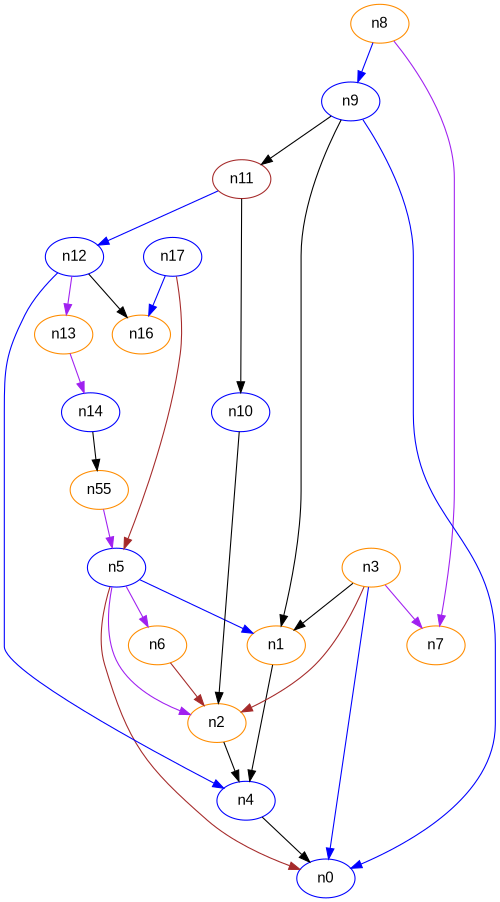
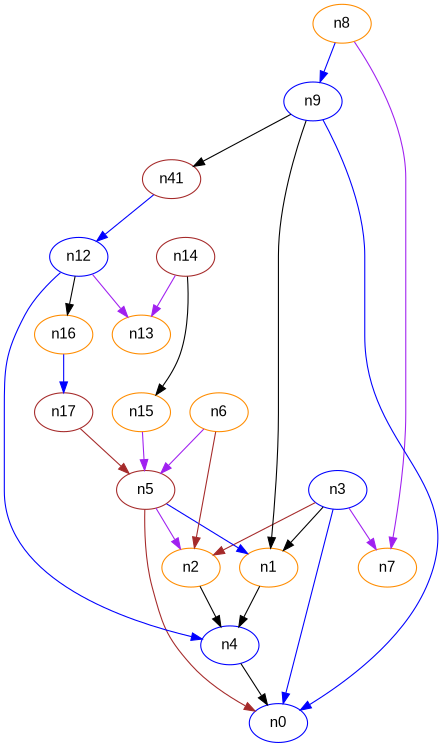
(242, 179) -> (172, 179)
(173, 257) -> (64, 412)
(159, 291) -> (64, 368)
(75, 368) -> (166, 291)
(91, 412) -> (186, 257)
(241, 412) -> none
(99, 490) -> (141, 412)
(117, 568) -> (146, 490)
(371, 568) -> (338, 490)
(134, 602) -> (186, 447)
